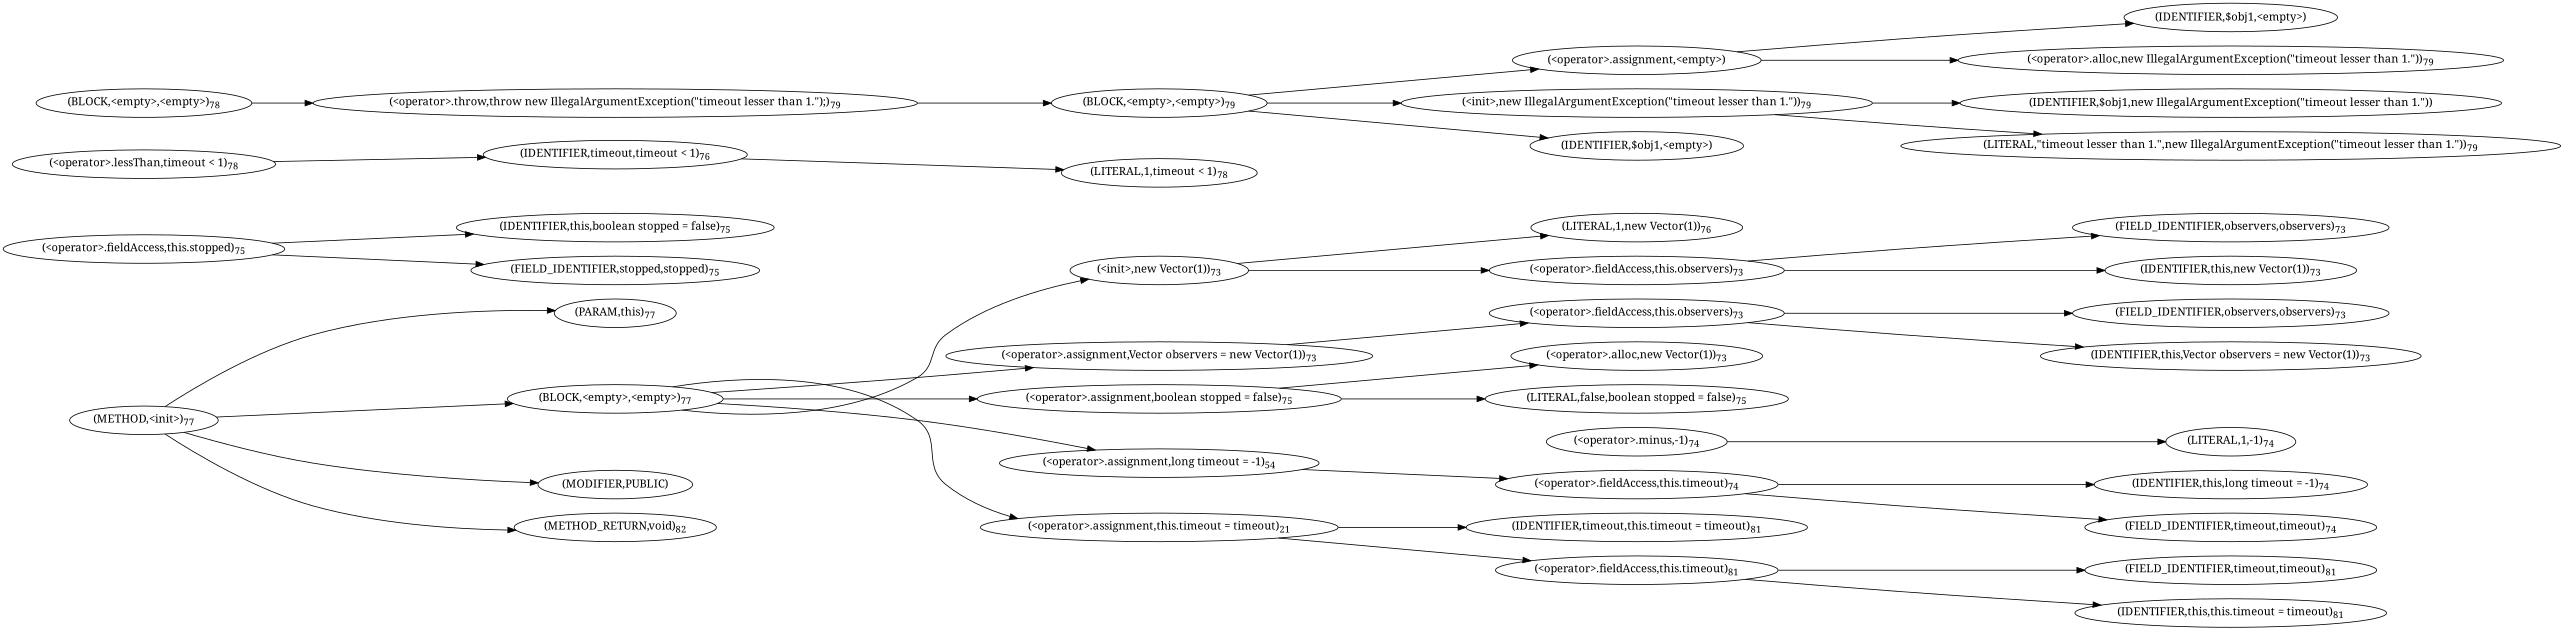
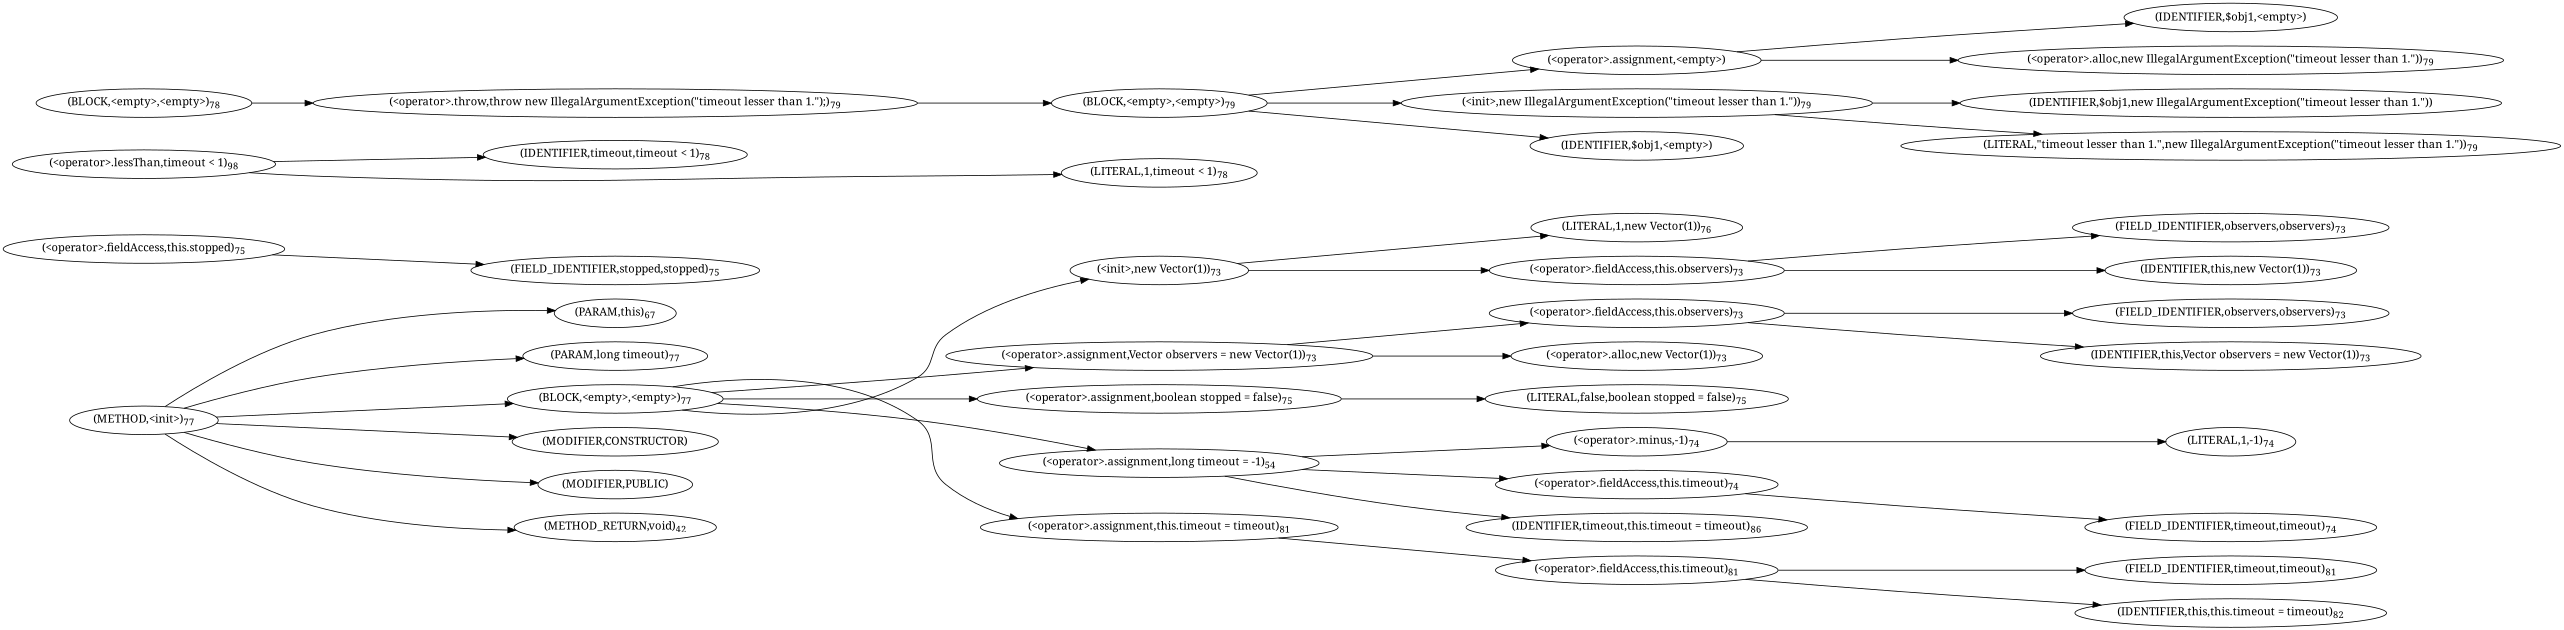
(705, 153) -> (705, 153)
(233, 163) -> (233, 163)
(899, 164) -> (651, 180)
(615, 228) -> none
(650, 312) -> (650, 312)
none -> (615, 356)
(1405, 377) -> (1438, 356)
none -> (615, 442)
none -> (1422, 451)
(2231, 485) -> none
(681, 526) -> (681, 526)
(1285, 526) -> (1285, 526)
(1756, 526) -> (1756, 526)
(1398, 527) -> (1363, 500)
(2339, 612) -> (2339, 612)
